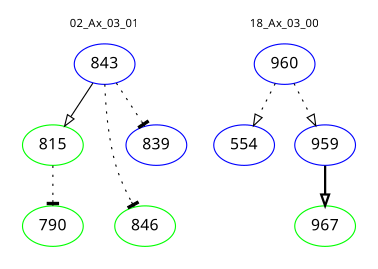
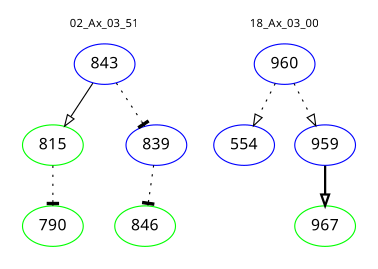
(105, 24) -> (105, 24)
(111, 145) -> (151, 183)
